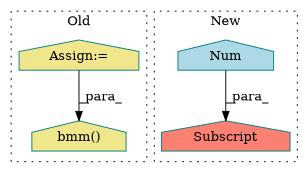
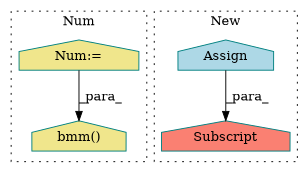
(79, 22) -> (79, 22)
(79, 57) -> (79, 57)
(226, 57) -> (226, 57)
